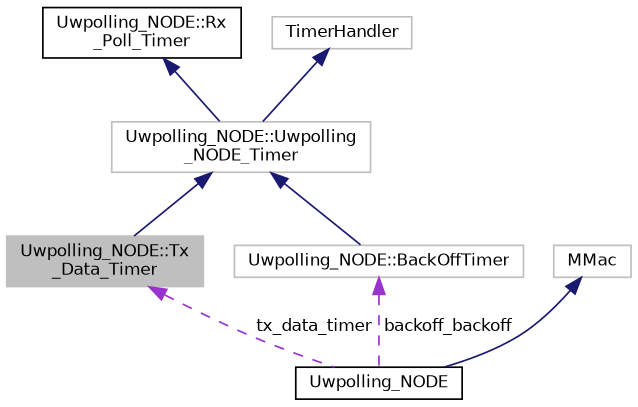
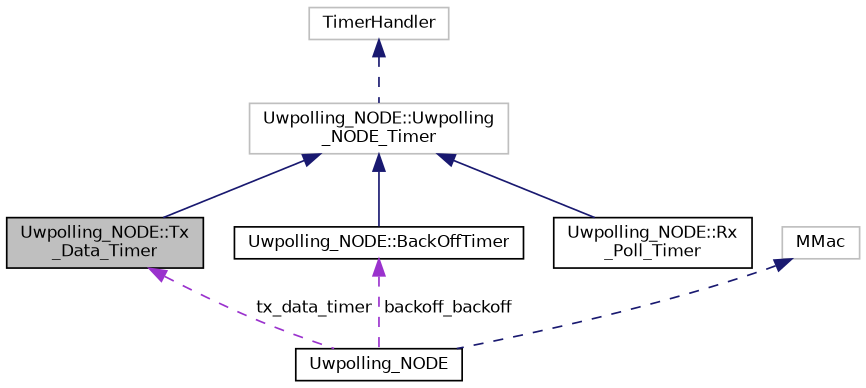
(290, 92) -> (379, 80)
(197, 96) -> (524, 189)
(105, 261) -> (105, 243)
(379, 261) -> (379, 243)
(514, 339) -> (618, 313)
